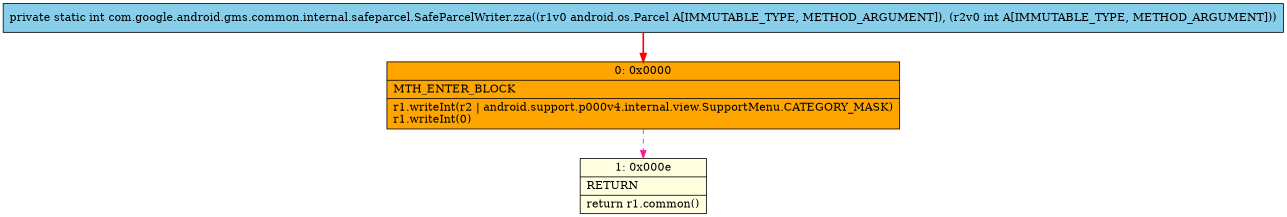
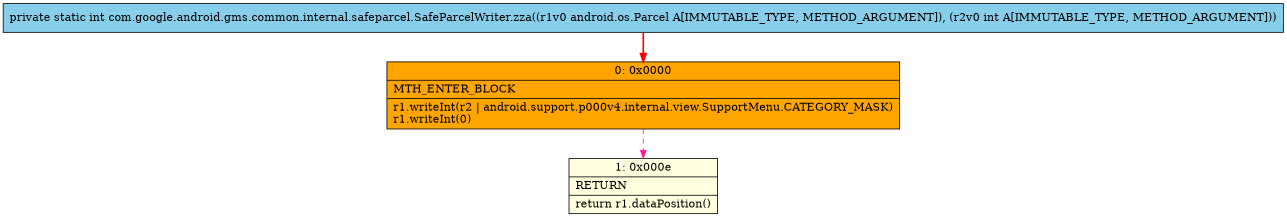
(643, 204) -> (643, 204)
